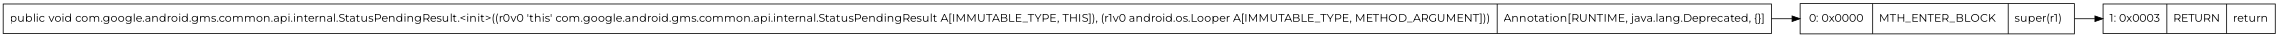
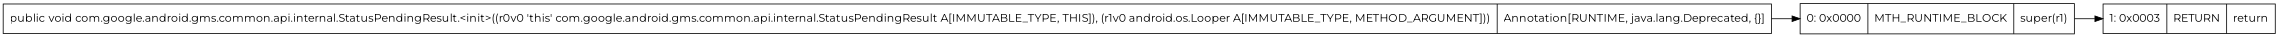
(1938, 18) -> (1941, 18)
